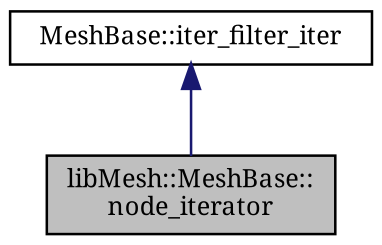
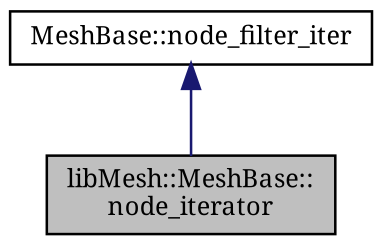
(191, 38) -> (191, 38)
